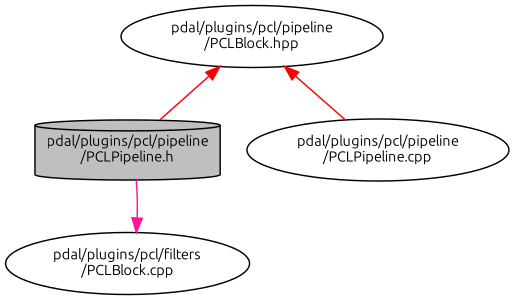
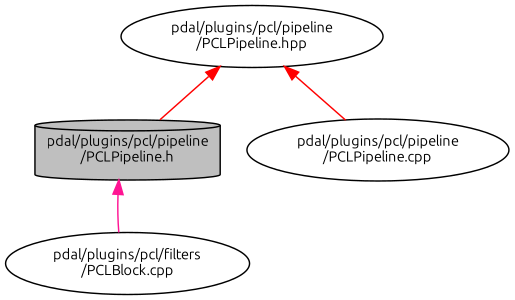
(252, 36) -> (252, 36)
(137, 199) -> (118, 214)
